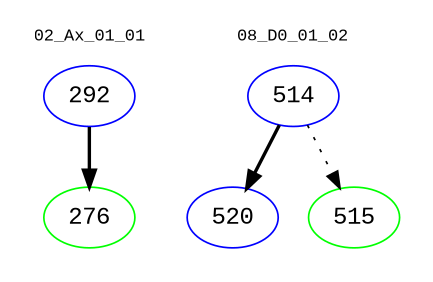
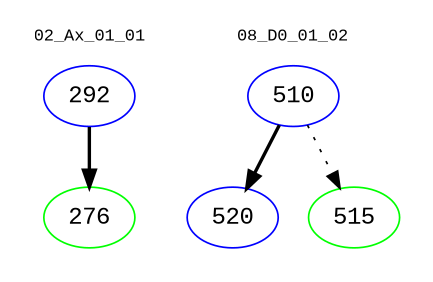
(293, 96) -> (293, 96)
